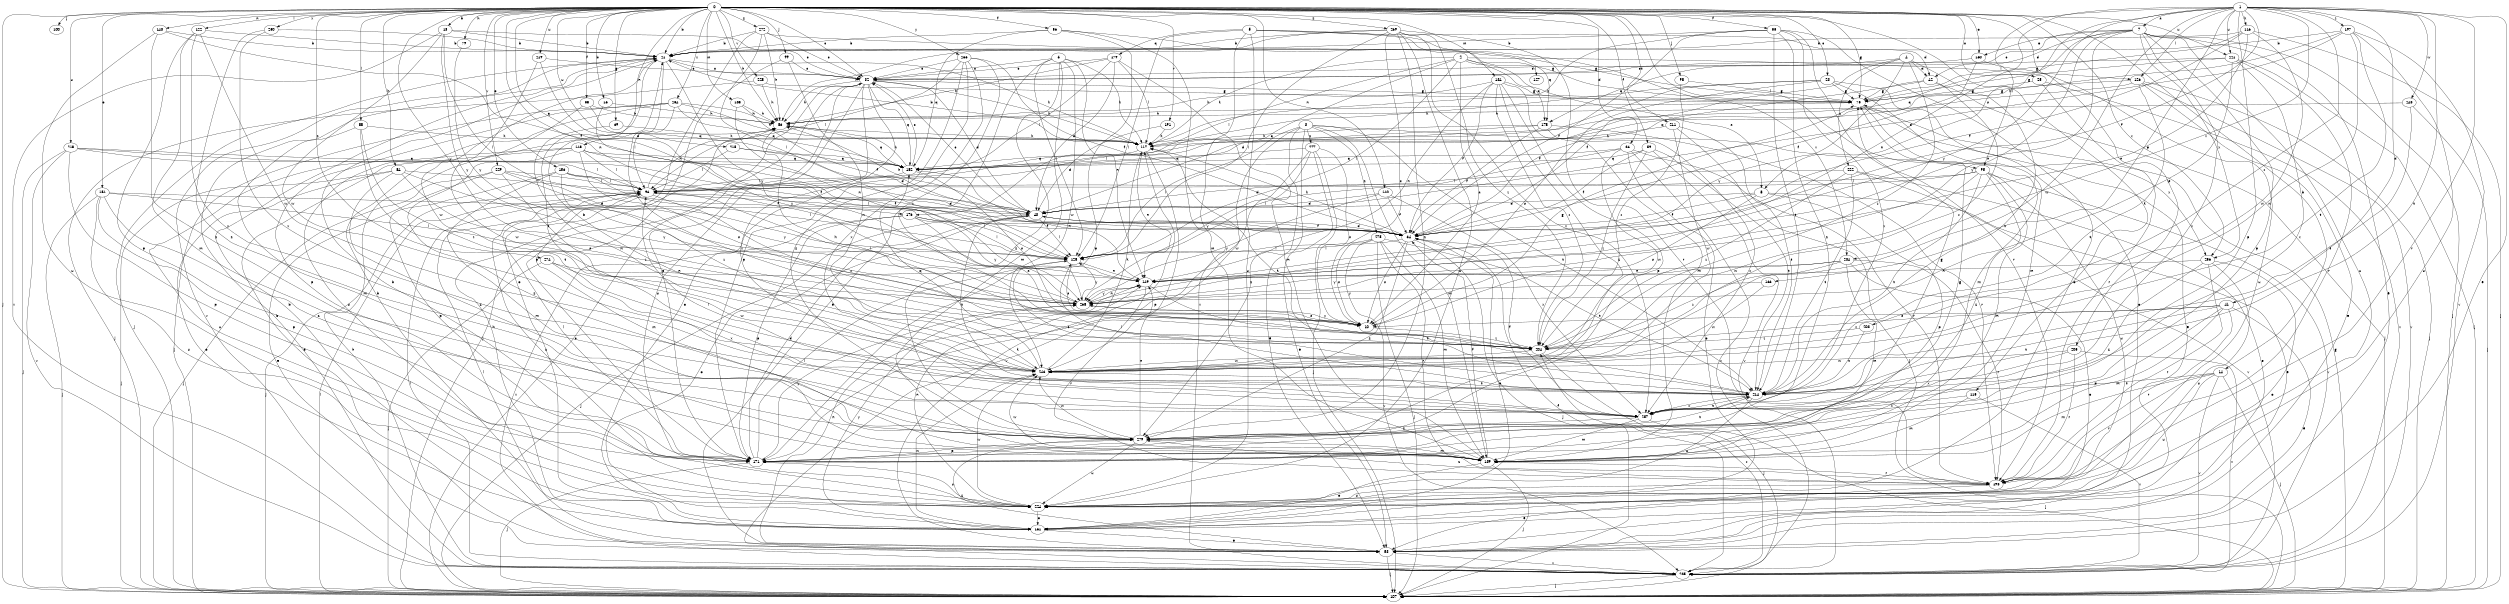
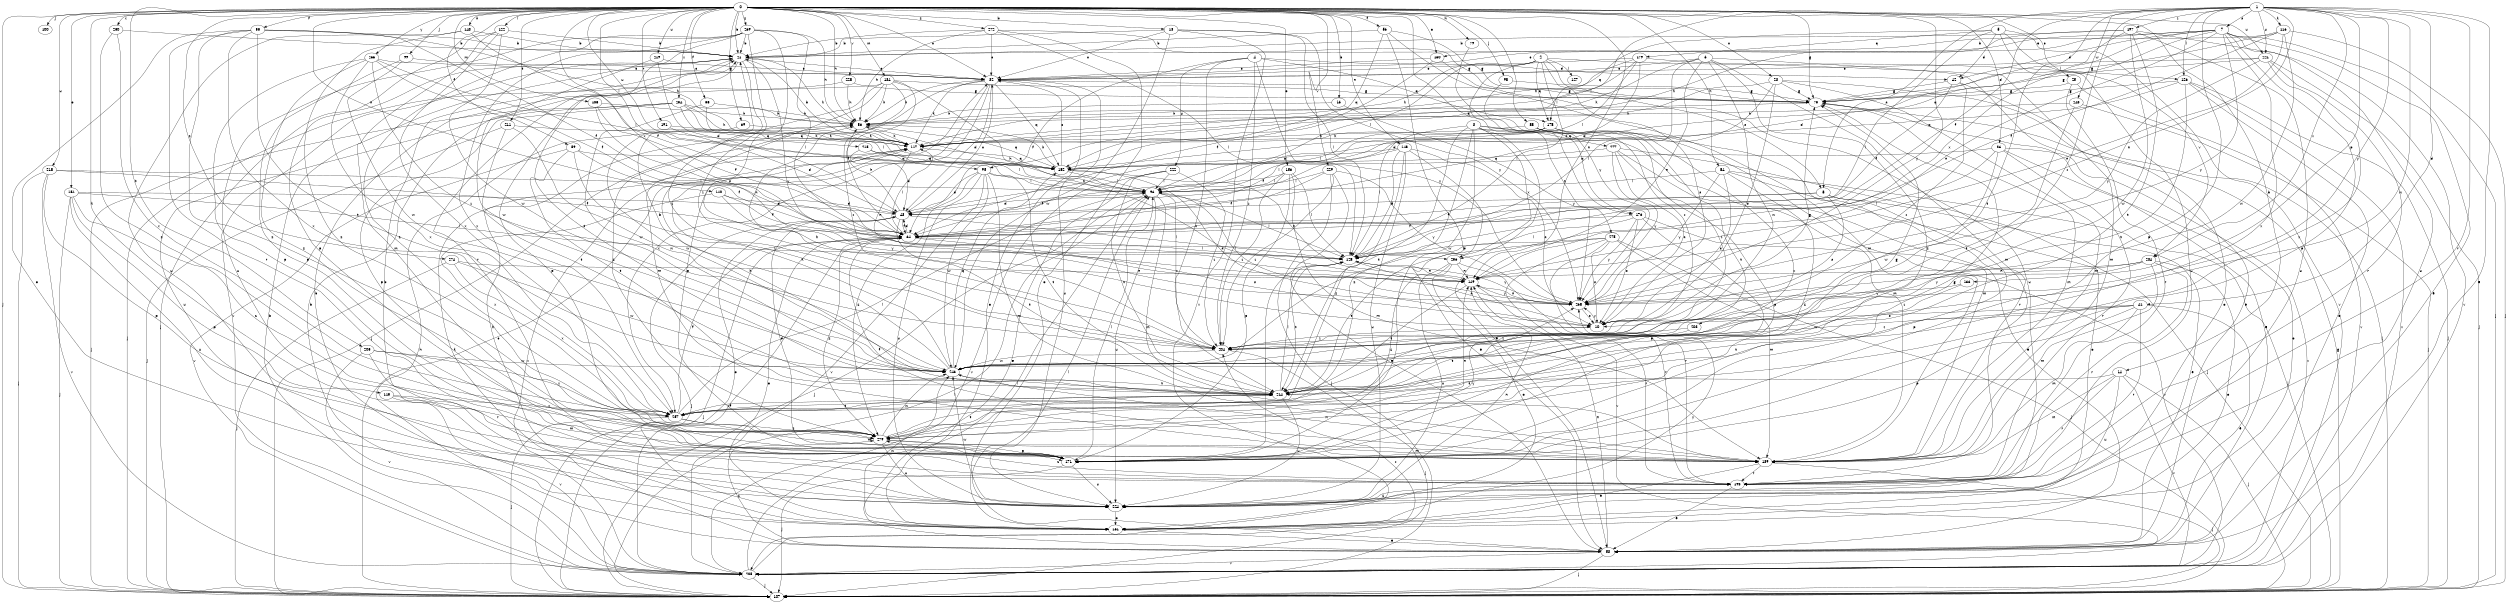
(572, 161) -> none
(1307, 192) -> (903, 192)
(1357, 496) -> (1383, 496)
